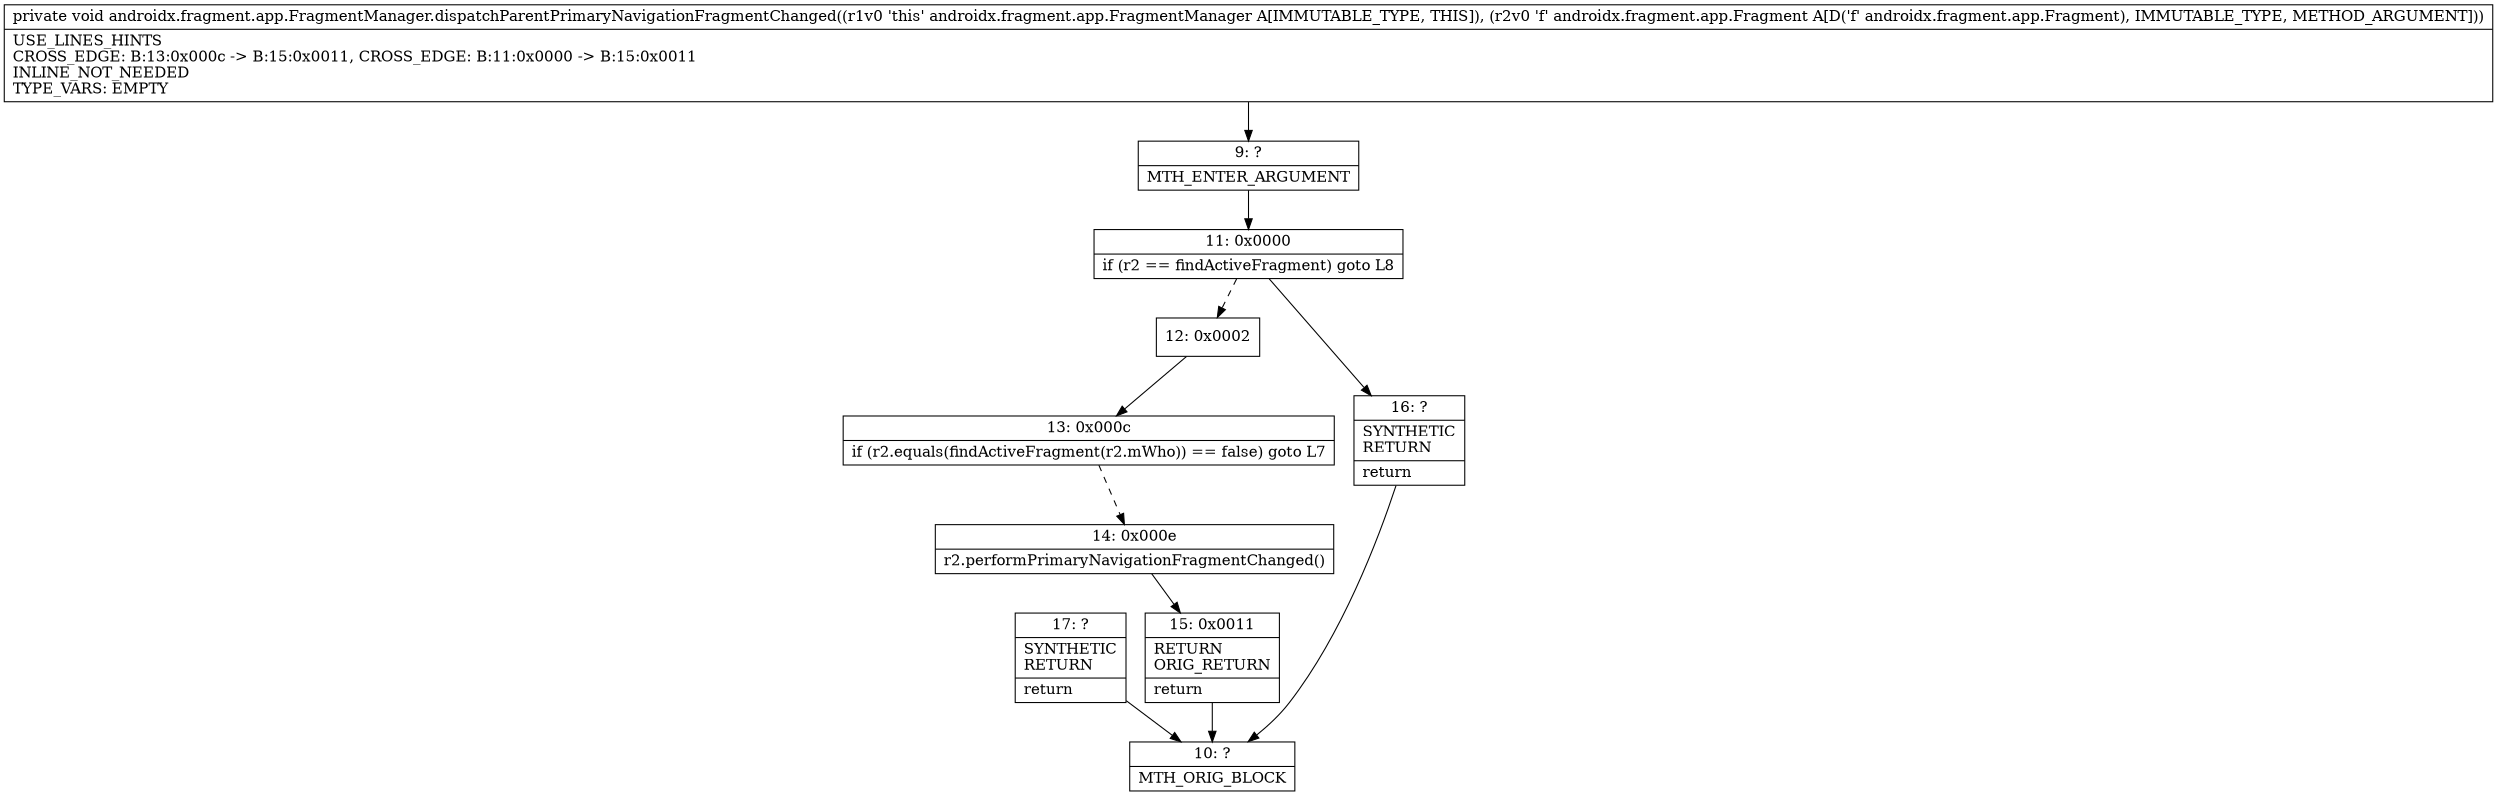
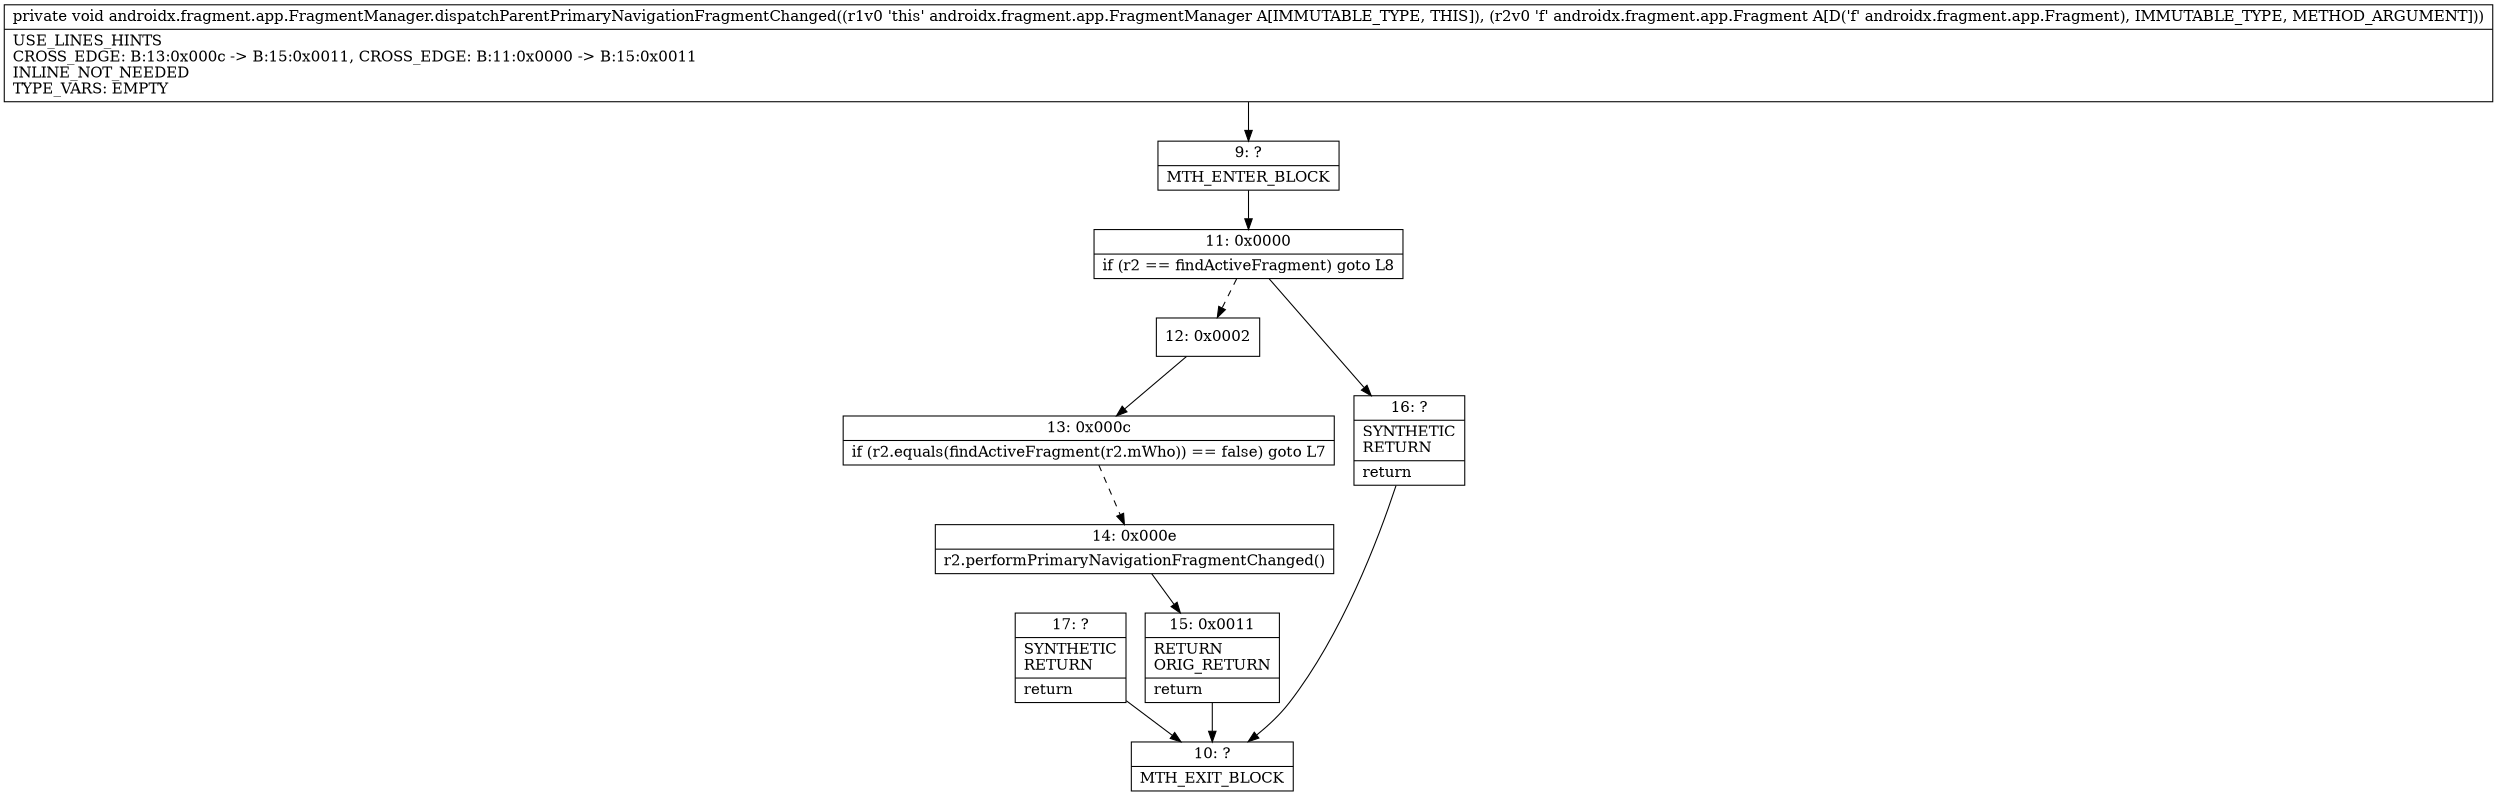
(1249, 177) -> (1249, 177)
(1212, 778) -> (1212, 778)
